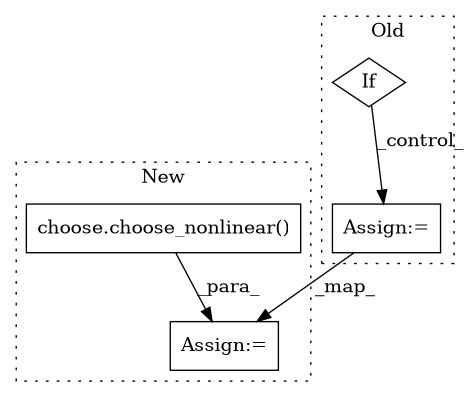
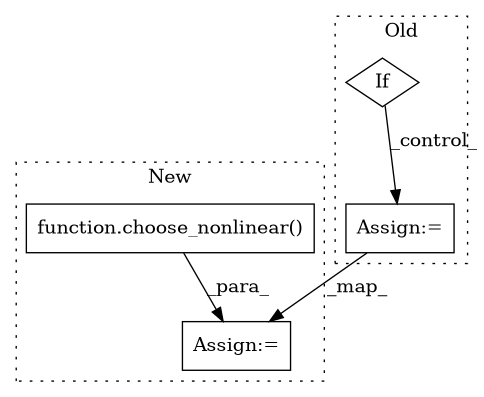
(164, 228) -> (170, 228)
